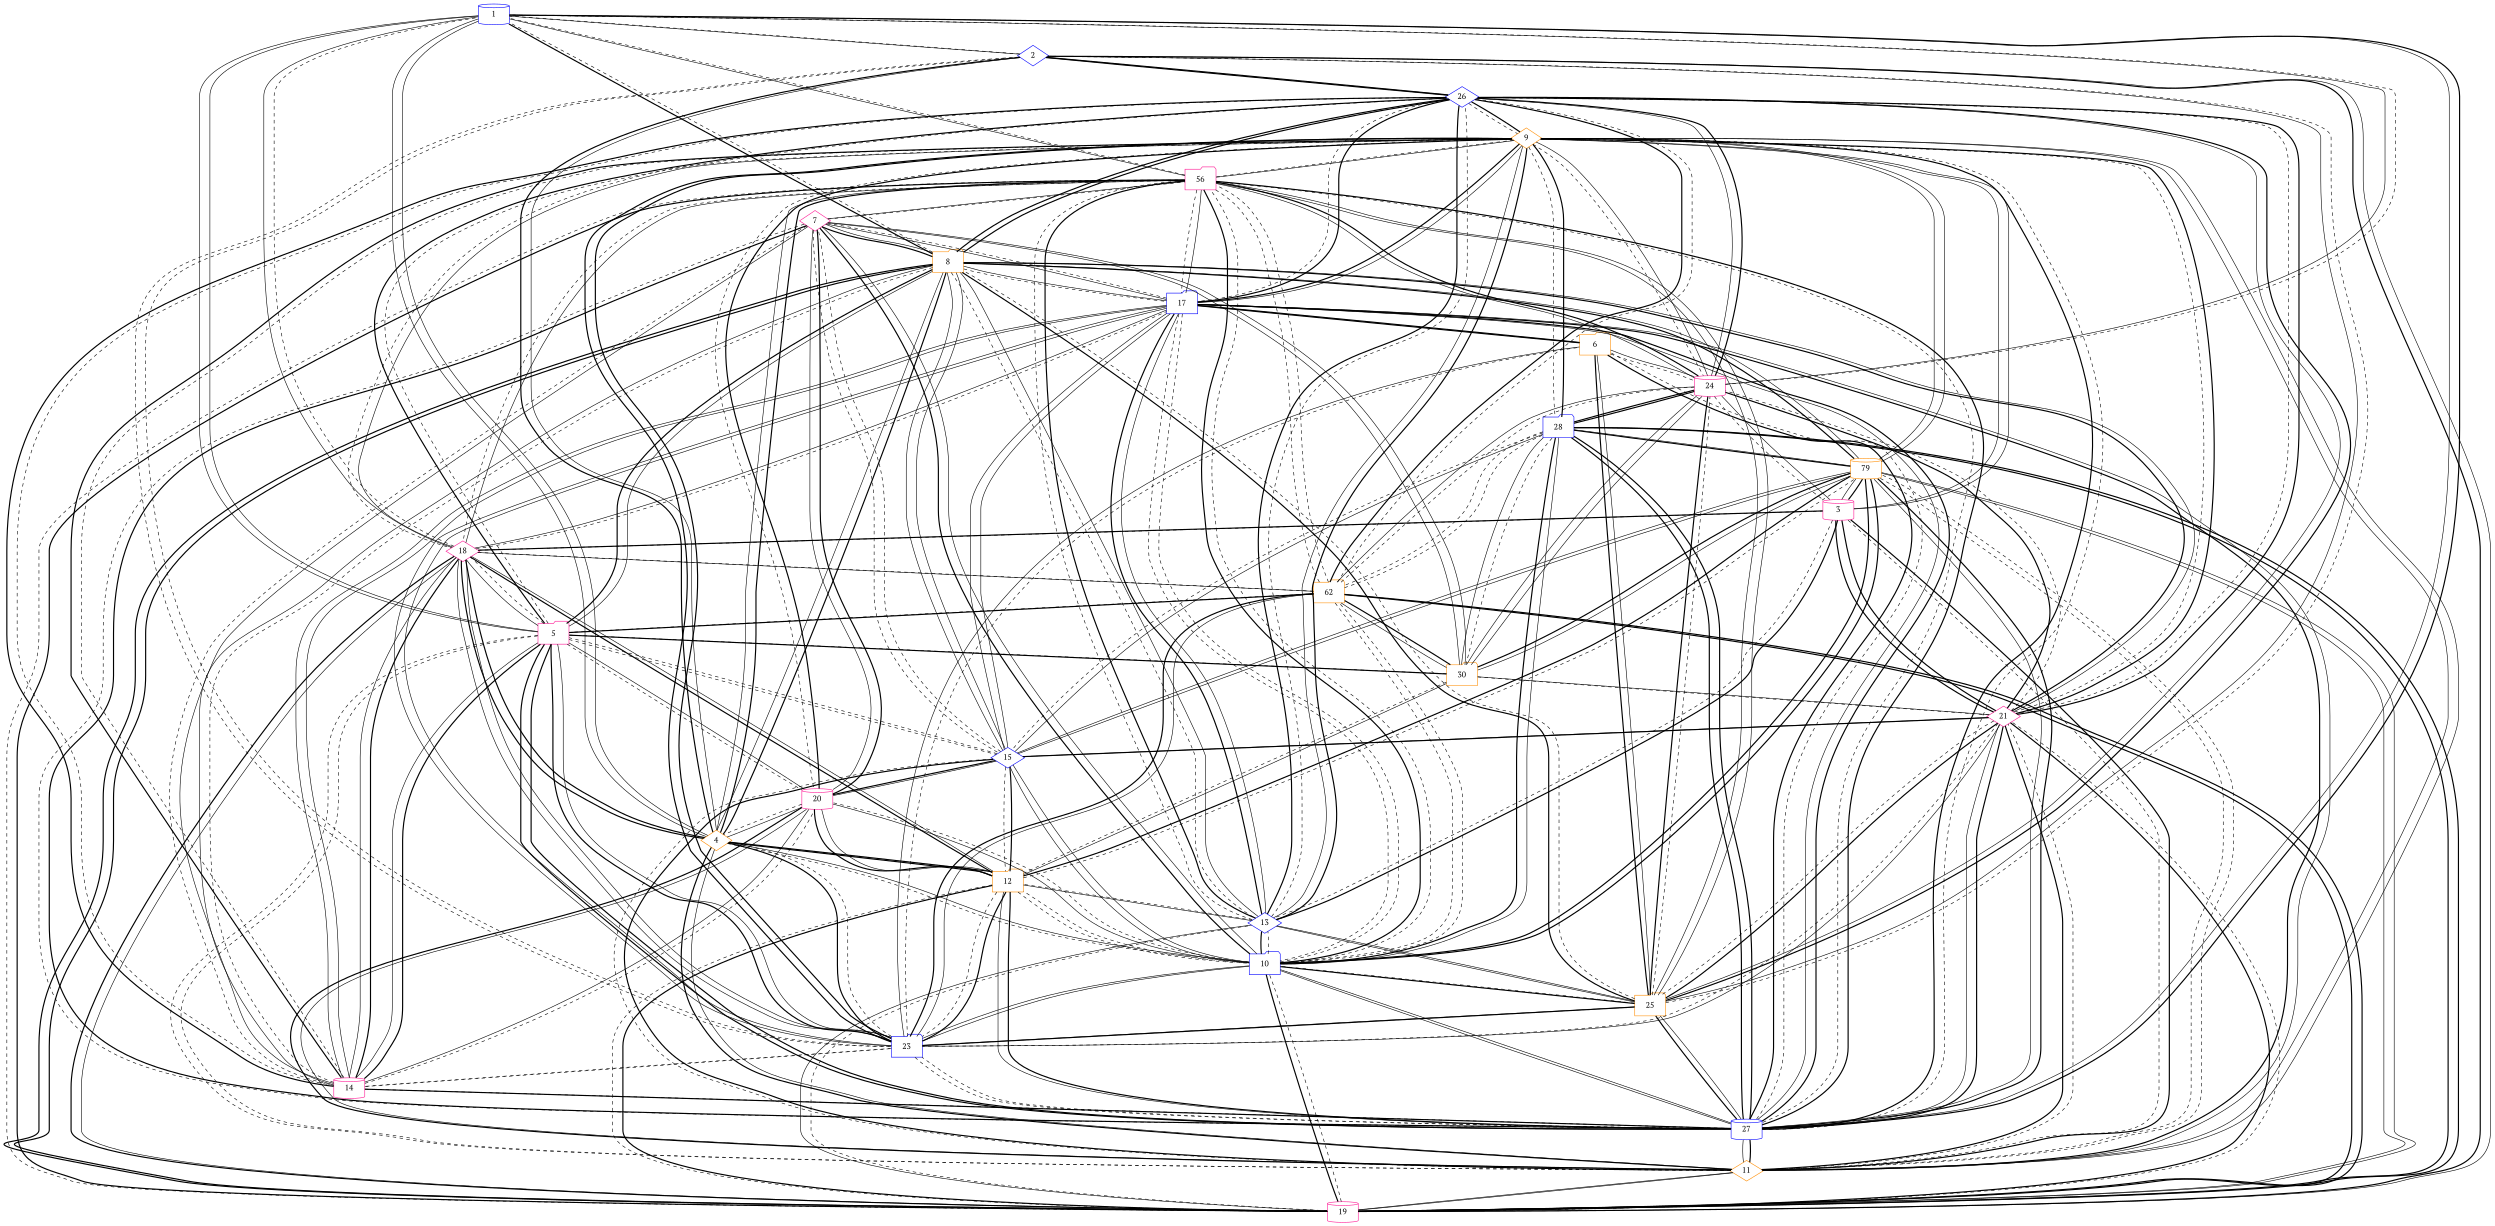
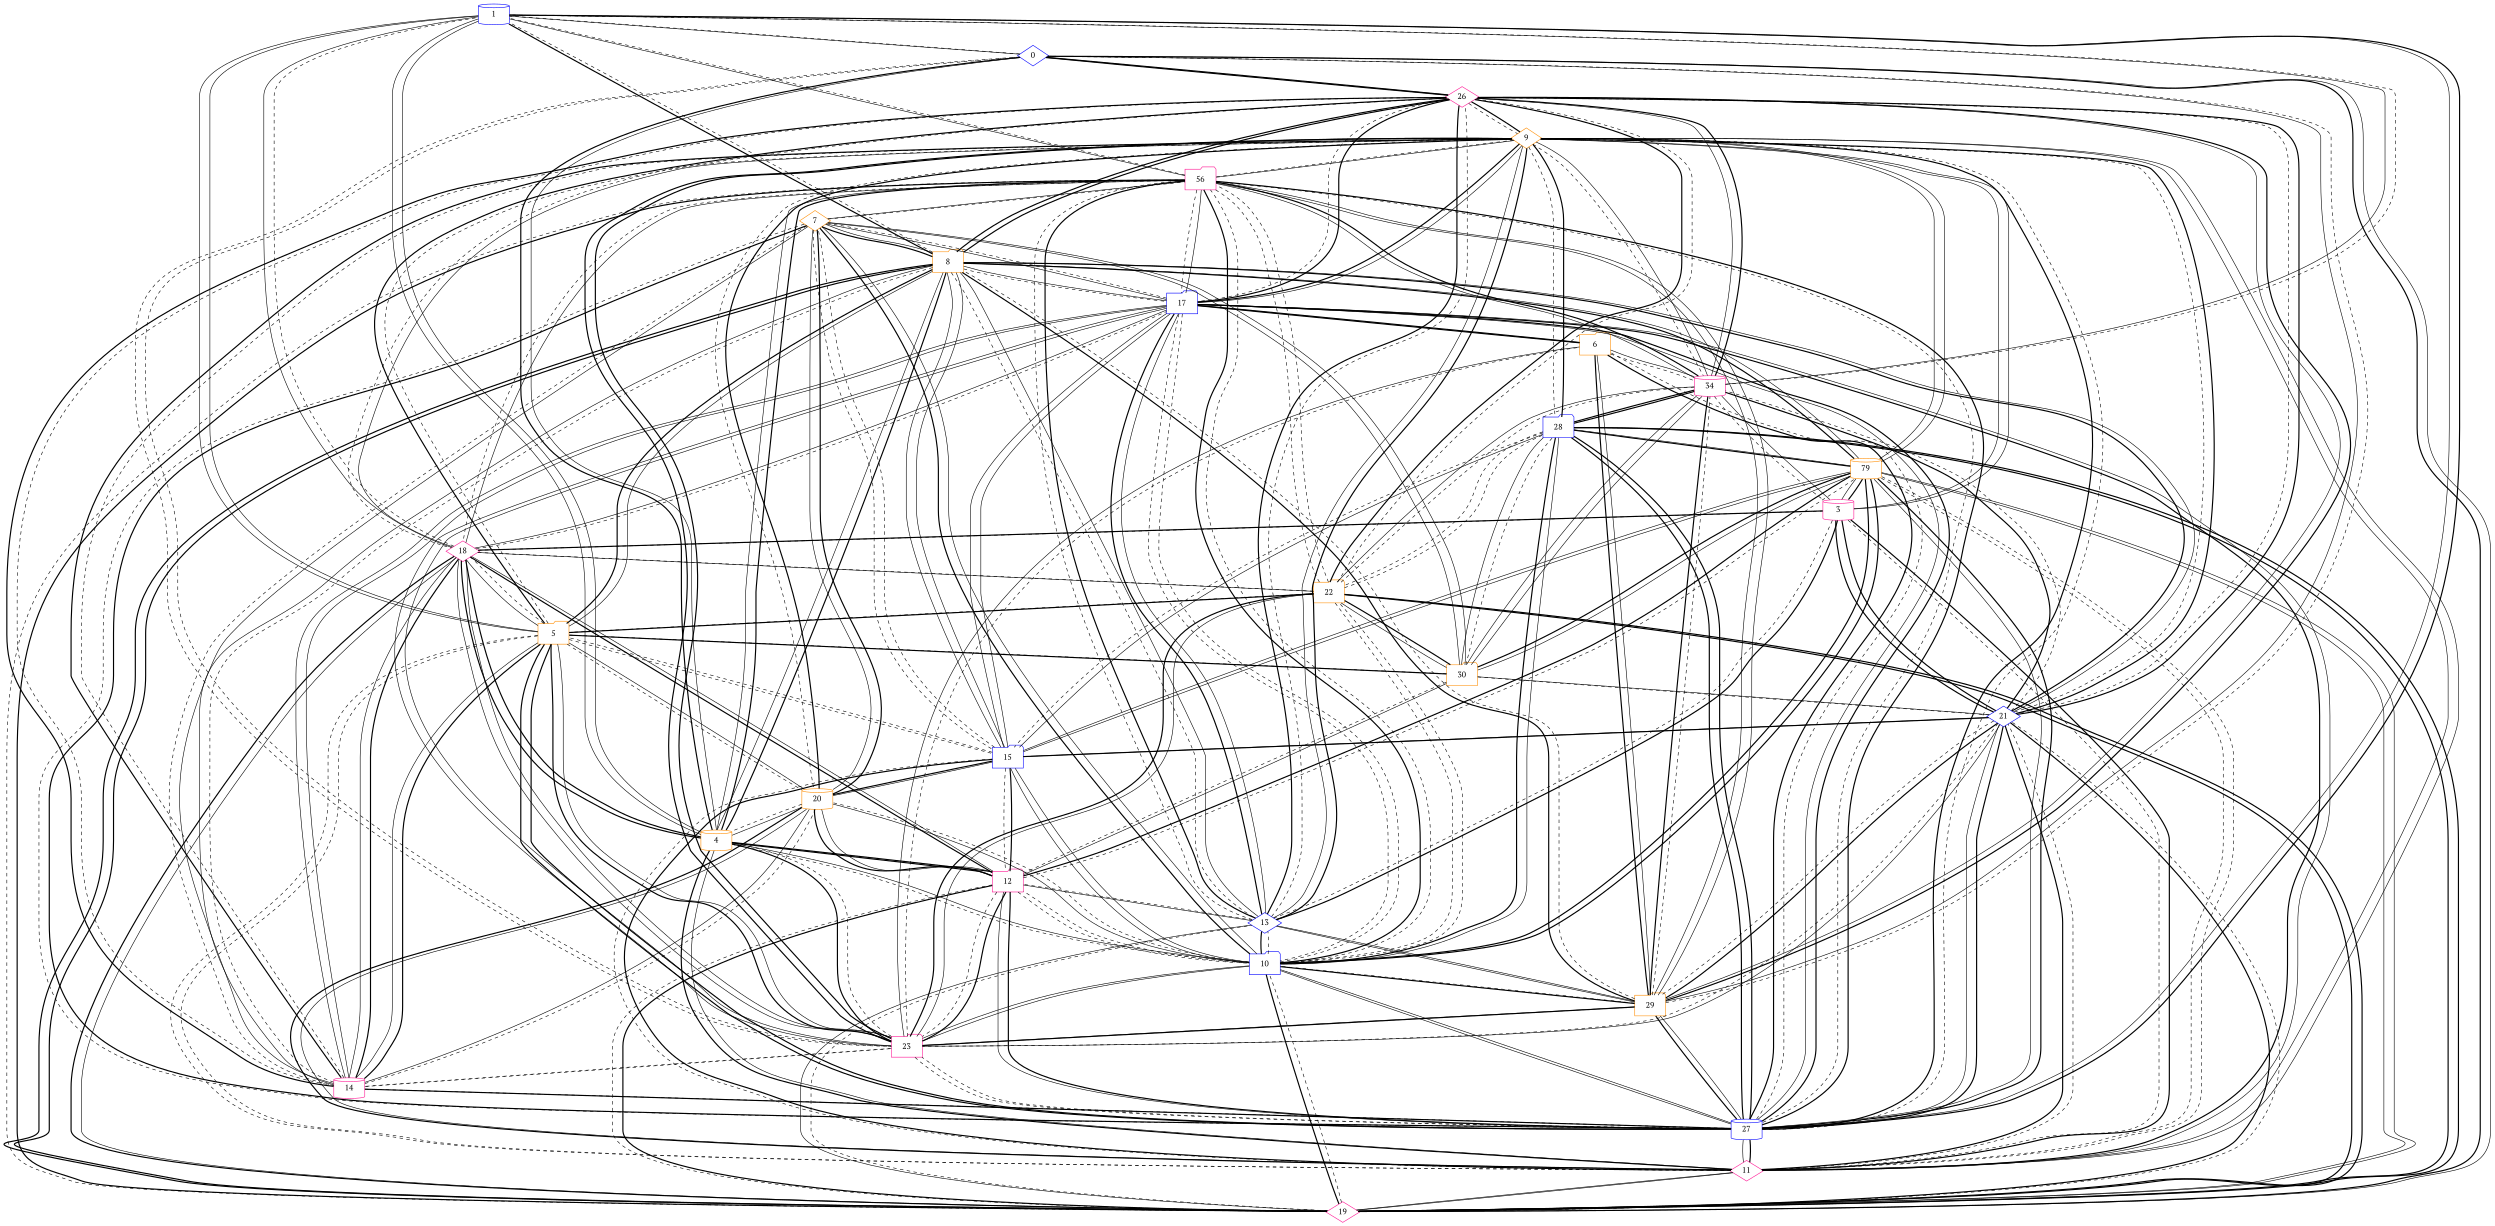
(1033, 56) -> (1033, 56)
(1462, 97) -> (1462, 97)
(815, 221) -> (815, 221)
(1710, 386) -> (1710, 386)
(1329, 593) -> (1329, 593)
(553, 634) -> (553, 634)
(2004, 716) -> (2004, 716)
(1008, 758) -> (1008, 758)
(817, 799) -> (817, 799)
(716, 840) -> (716, 840)
(1008, 882) -> (1008, 882)
(1650, 1006) -> (1650, 1006)
(907, 1047) -> (907, 1047)
(1747, 1171) -> (1747, 1171)
(1343, 1212) -> (1343, 1212)
